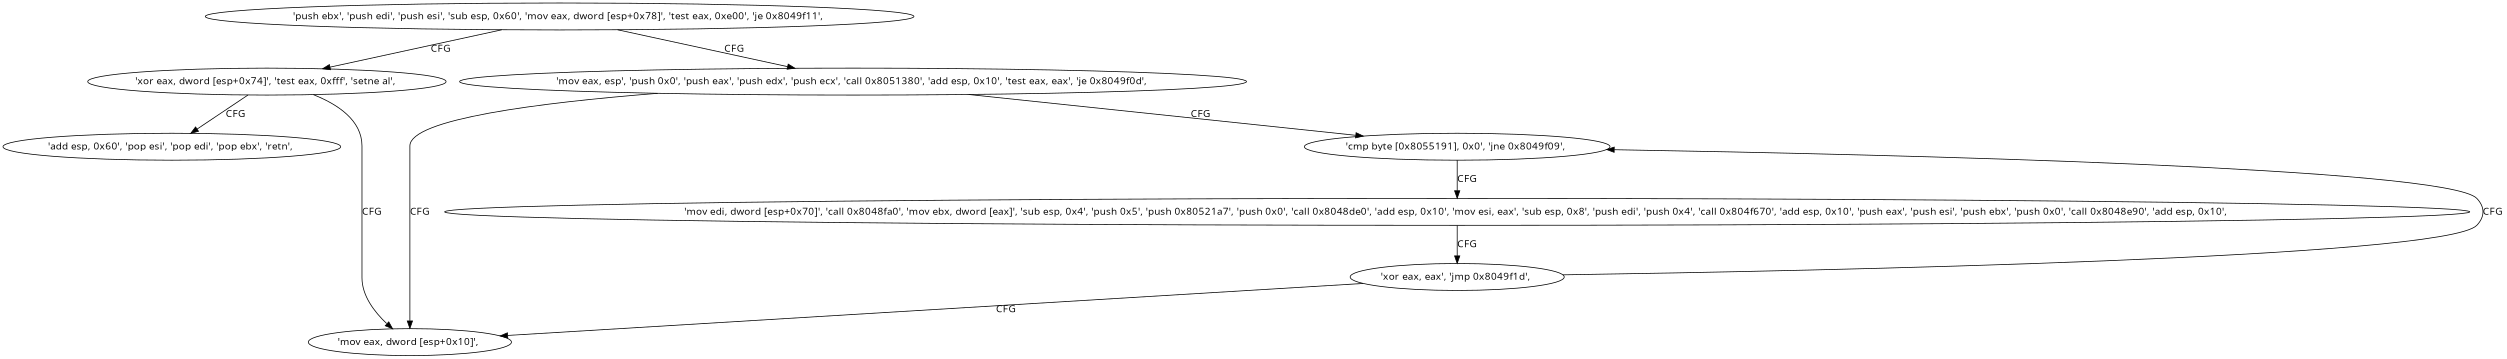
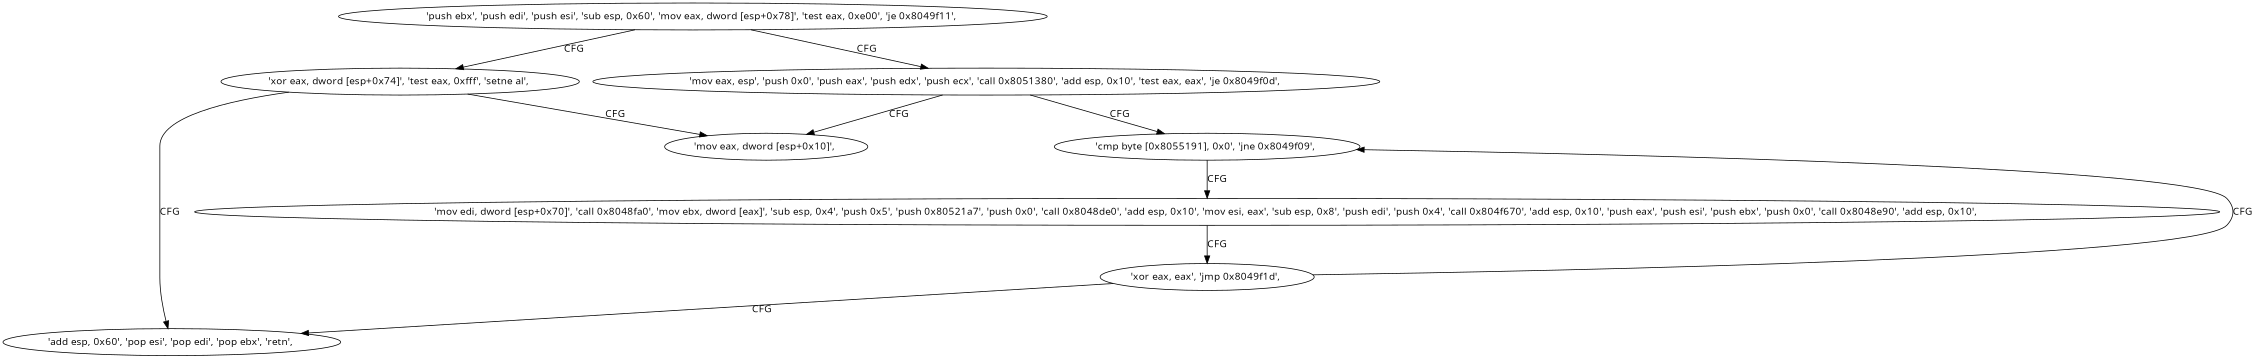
(935, 309) -> (711, 308)
